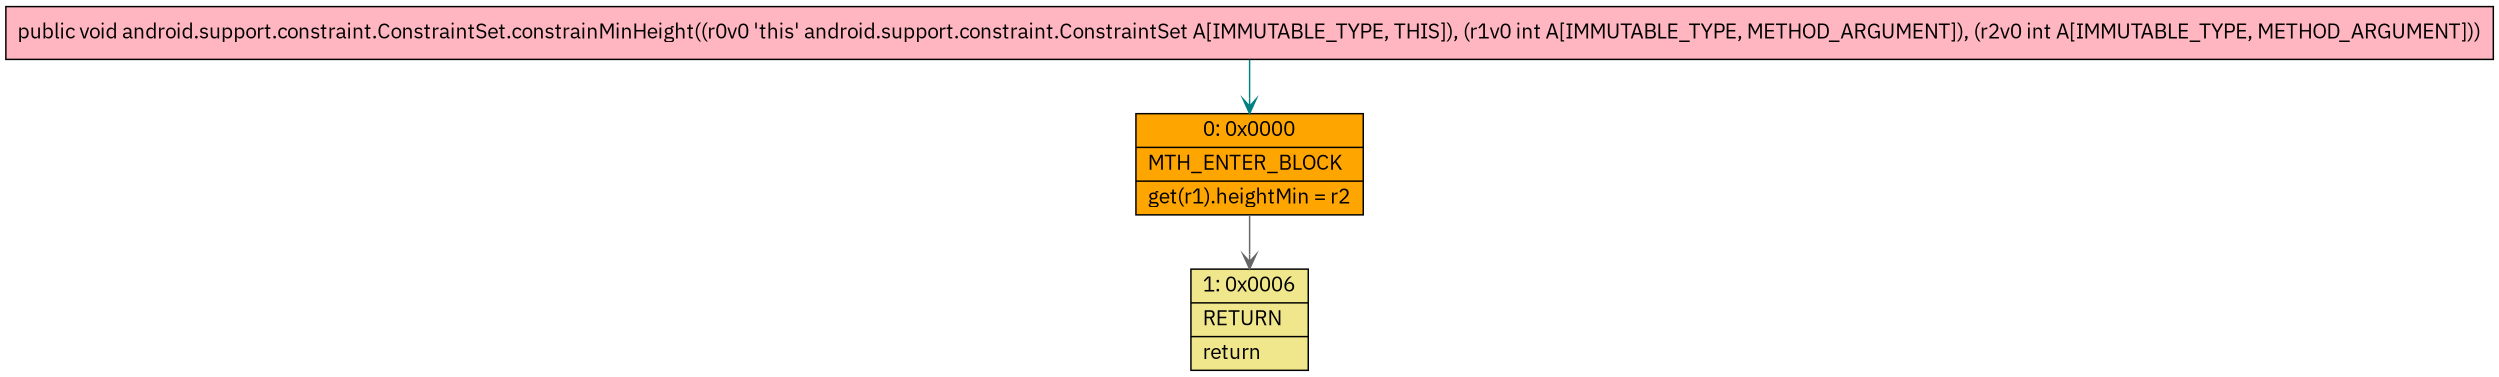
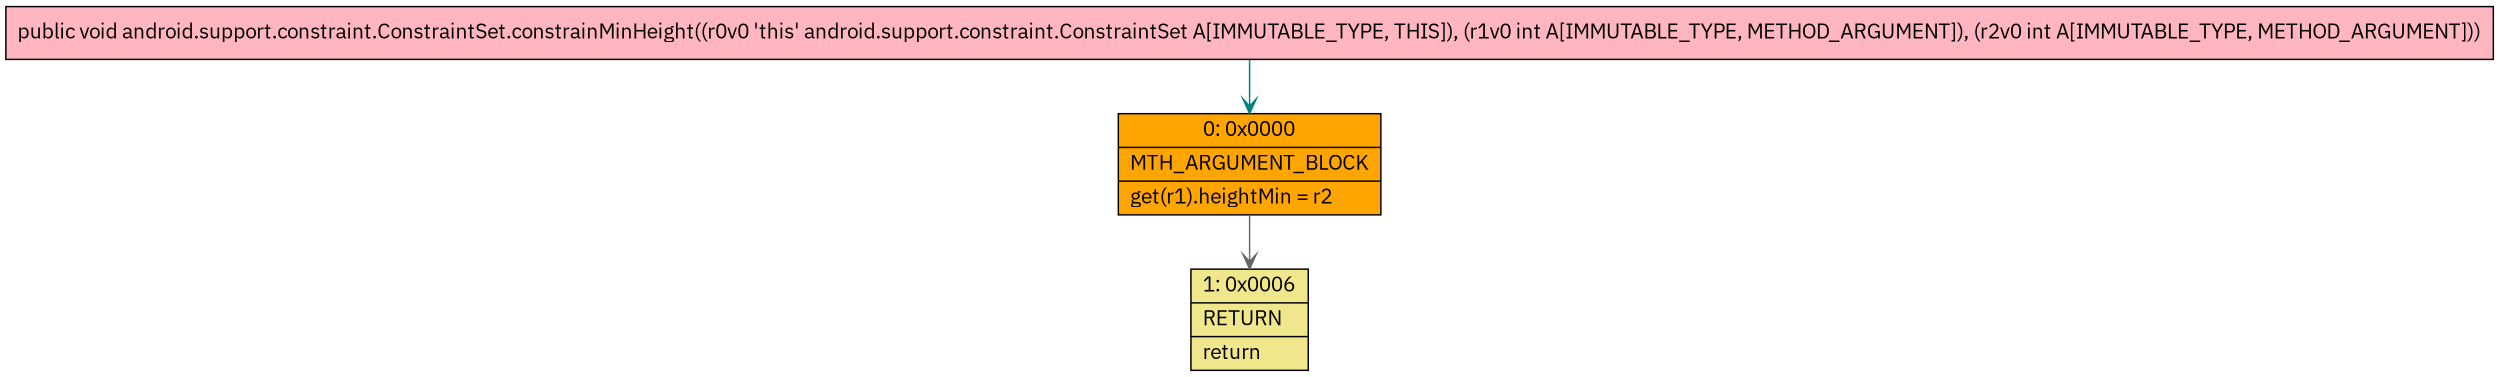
(1245, 164) -> (1250, 164)
